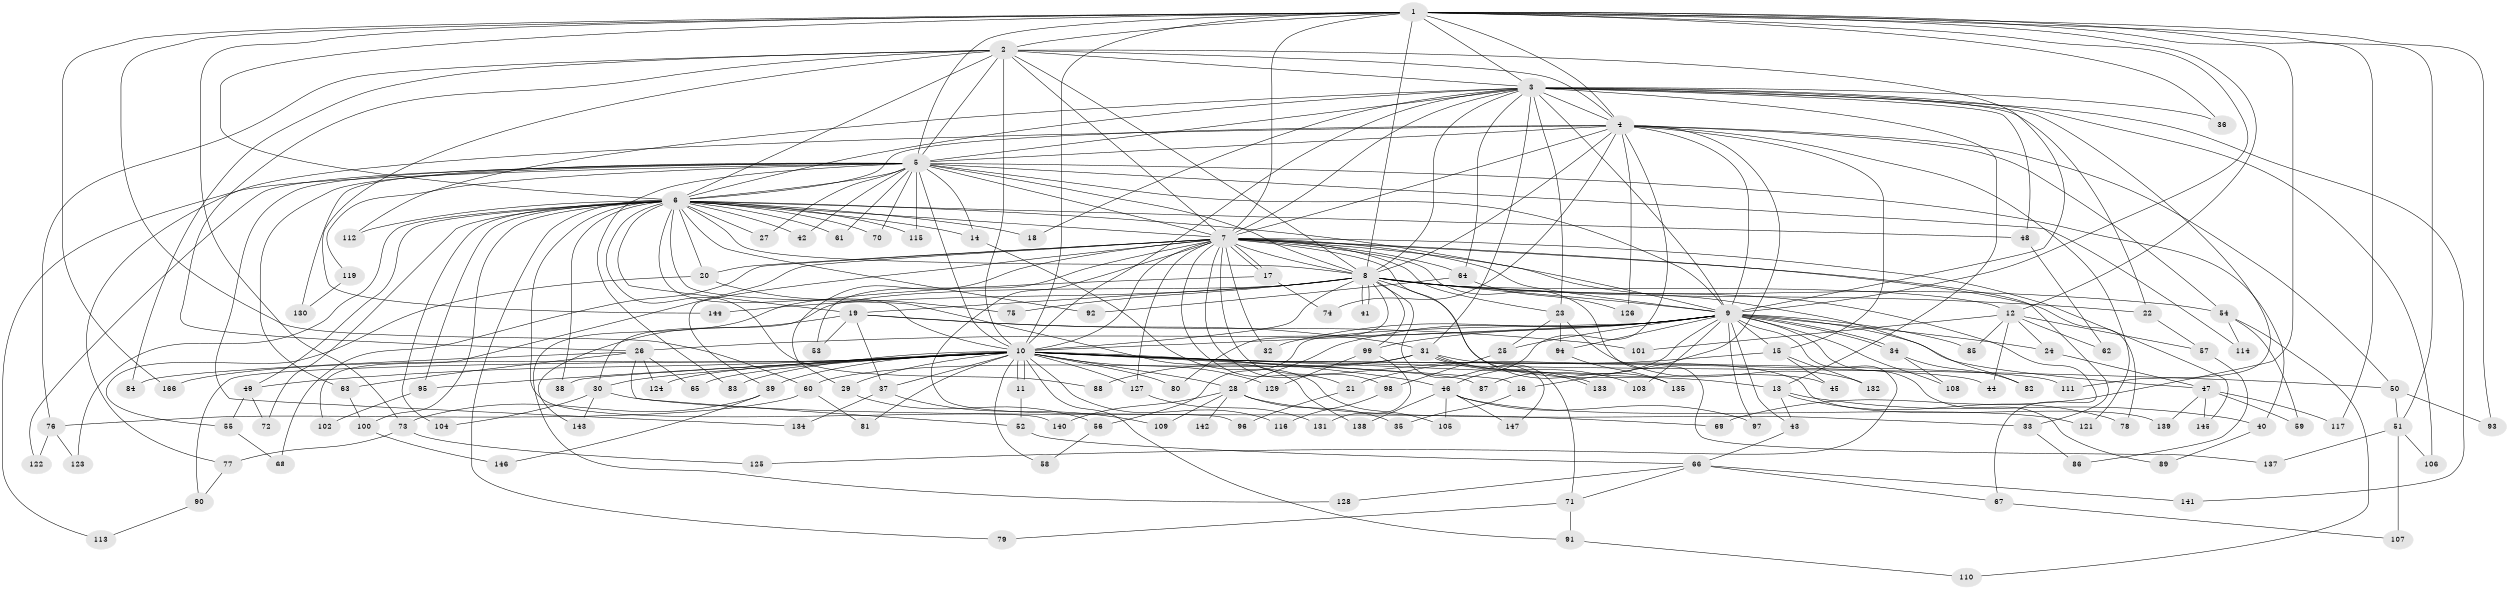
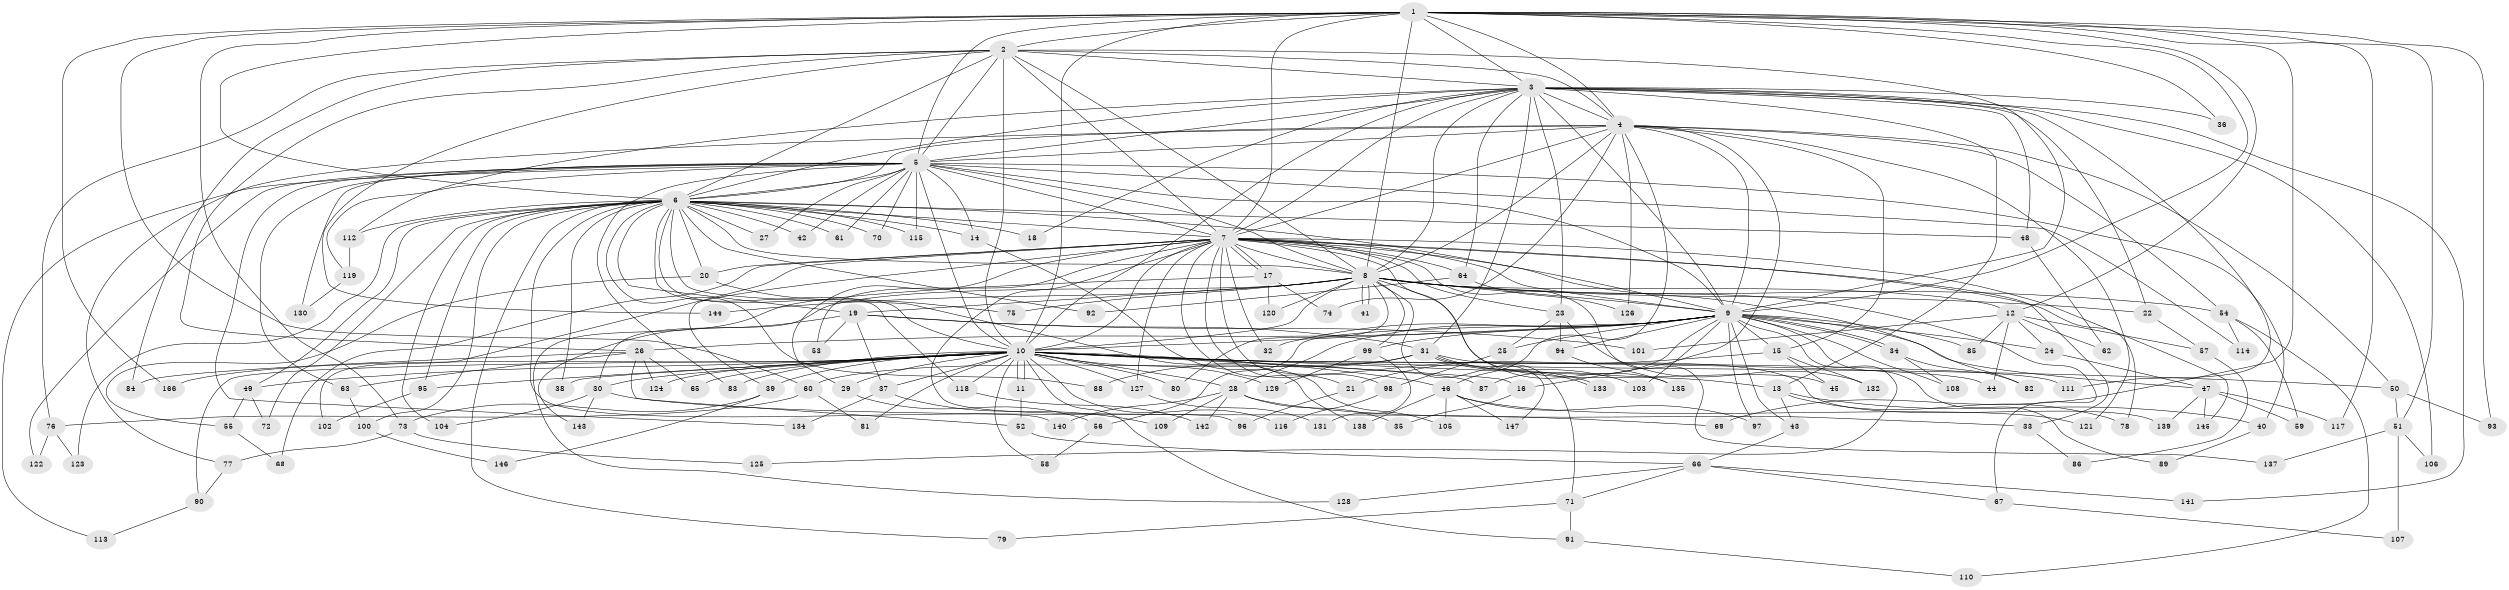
none -> (350, 257)
none -> (1269, 314)
none -> (962, 389)
